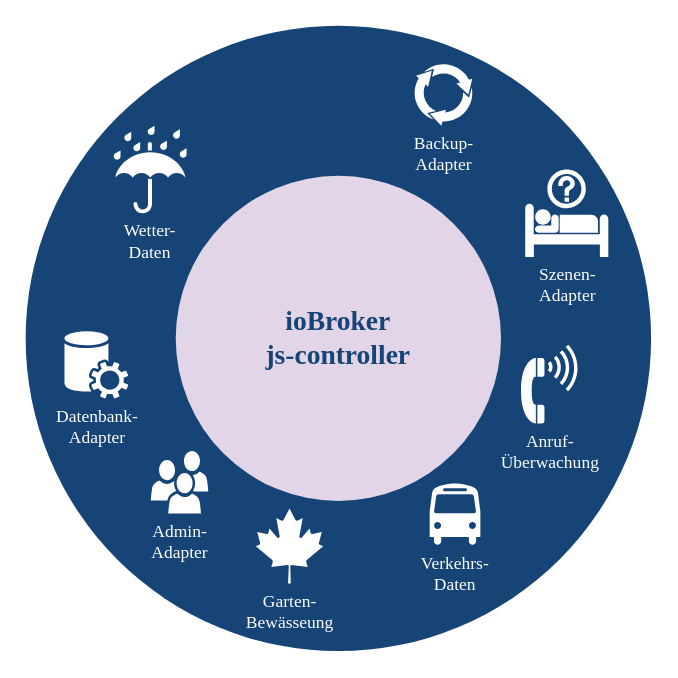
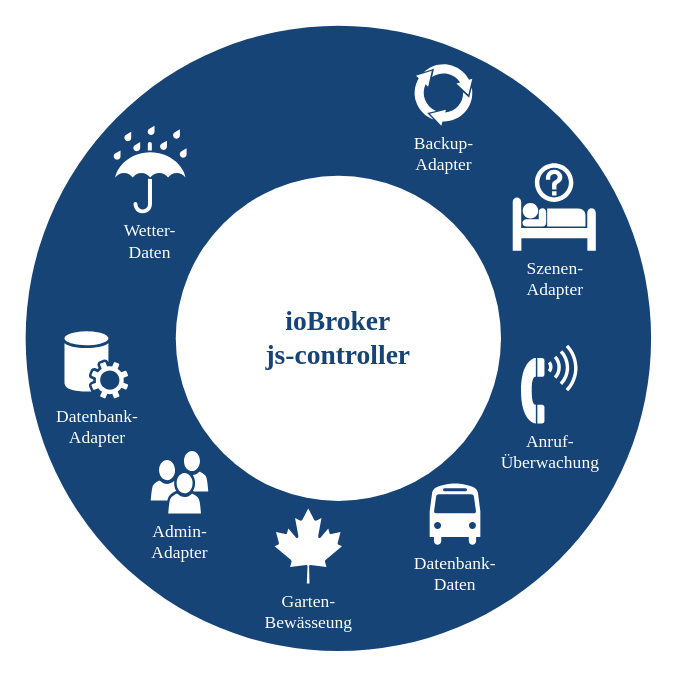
(566, 213) -> (554, 207)
(338, 338) -> (338, 338)
(289, 546) -> (308, 546)
(455, 572) -> (455, 572)
